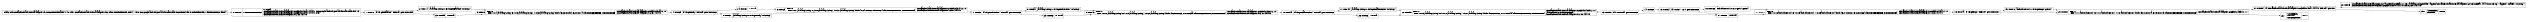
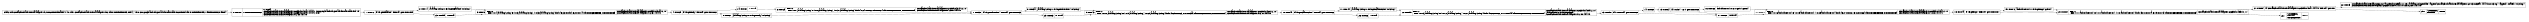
(1600, 12) -> (1598, 13)
(793, 13) -> (871, 14)
